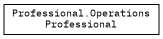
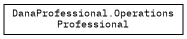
(82, 20) -> (94, 20)
